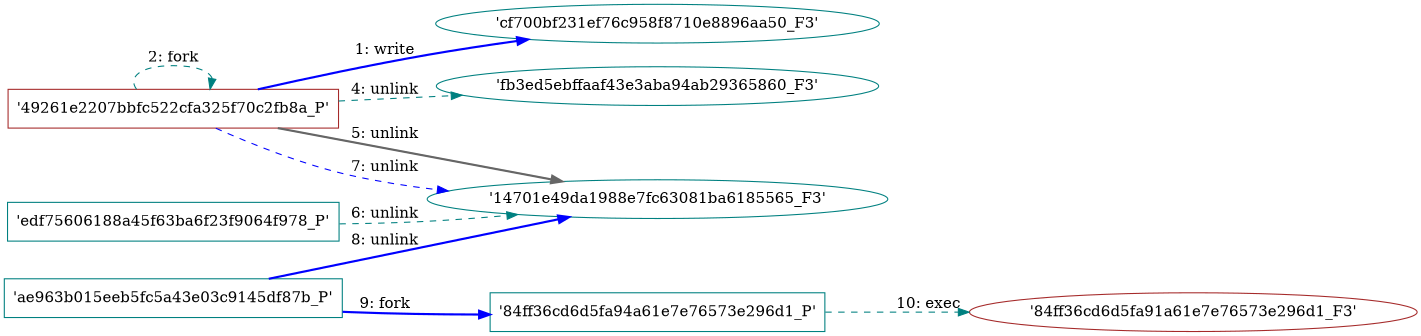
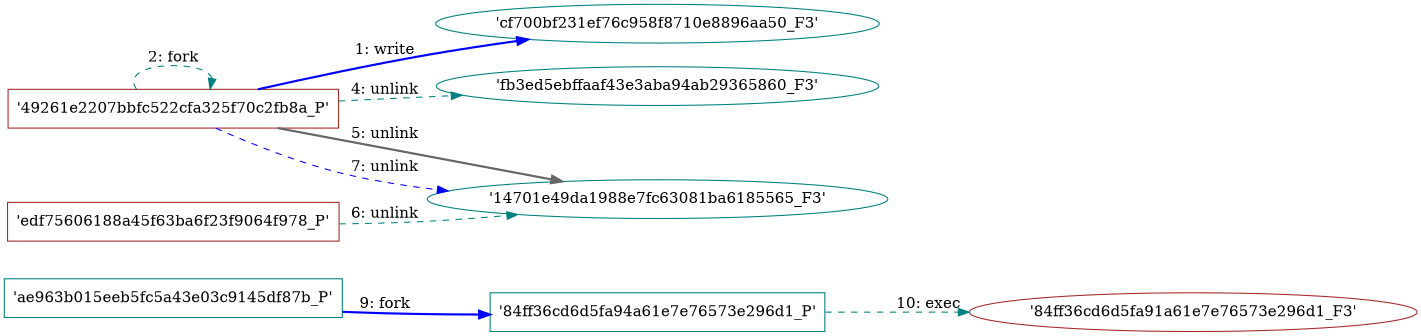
(173, 222) -> (173, 222)
(414, 249) -> none
